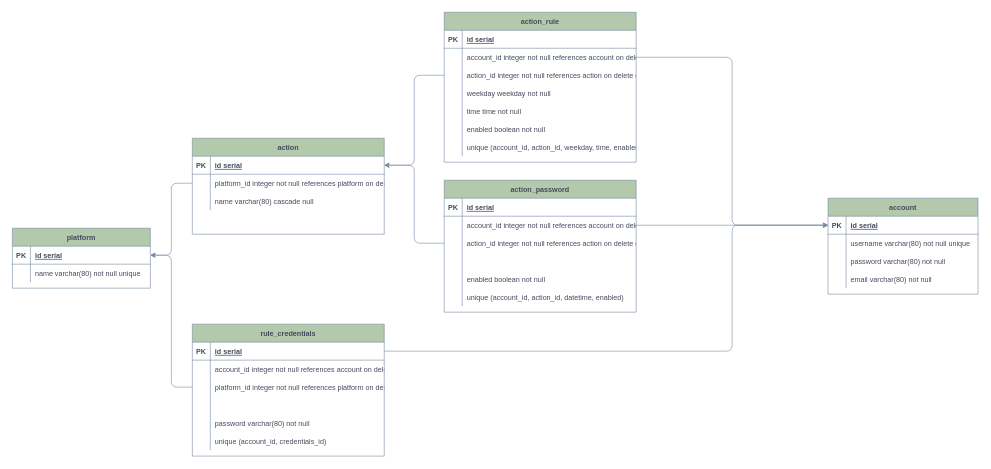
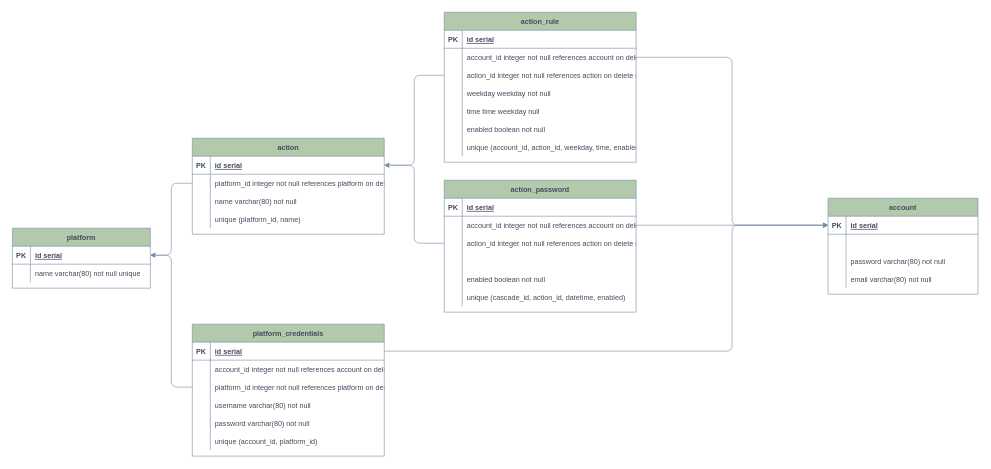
(497, 112) -> (505, 112)
(269, 202) -> (261, 202)
none -> (297, 219)
(912, 243) -> none
(553, 298) -> (553, 298)
(288, 334) -> (288, 334)
none -> (297, 405)
(278, 442) -> (273, 442)
